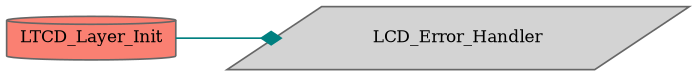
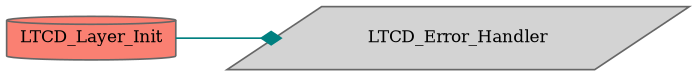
(458, 38) -> (458, 38)
